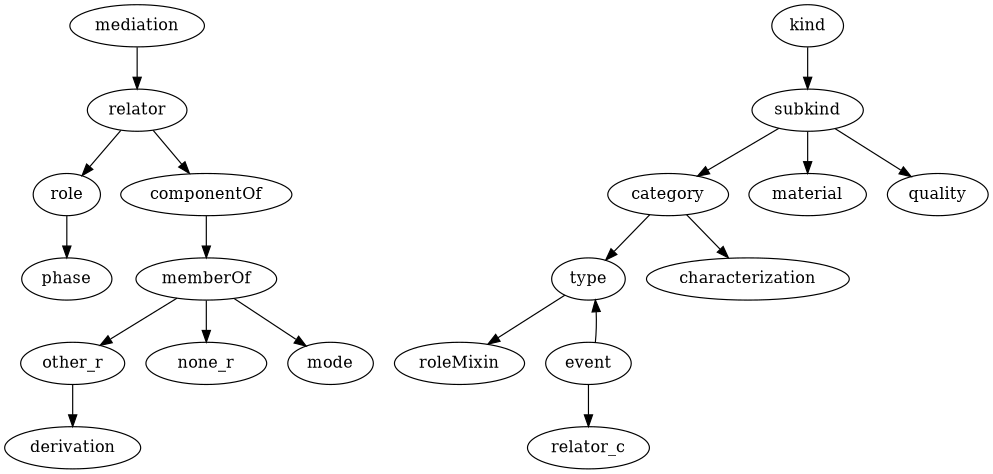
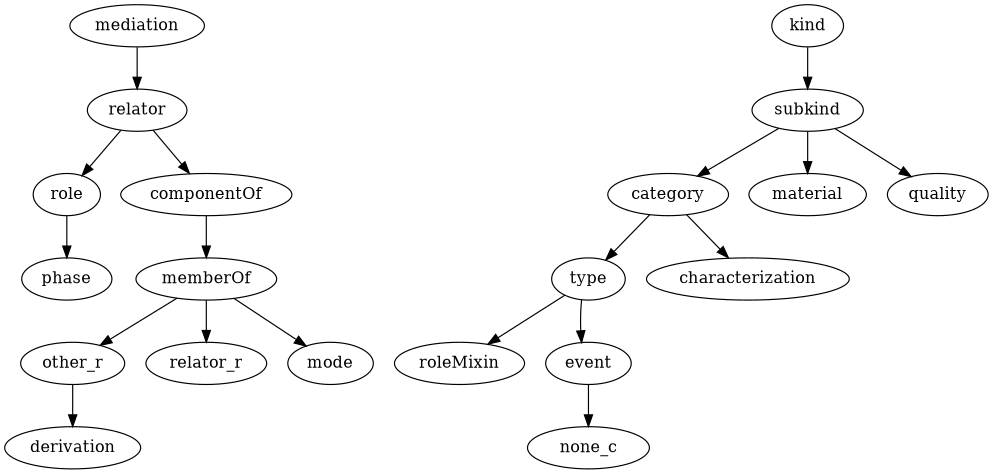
(596, 327) -> (581, 315)
(206, 363) -> (206, 363)
(588, 448) -> (588, 448)
